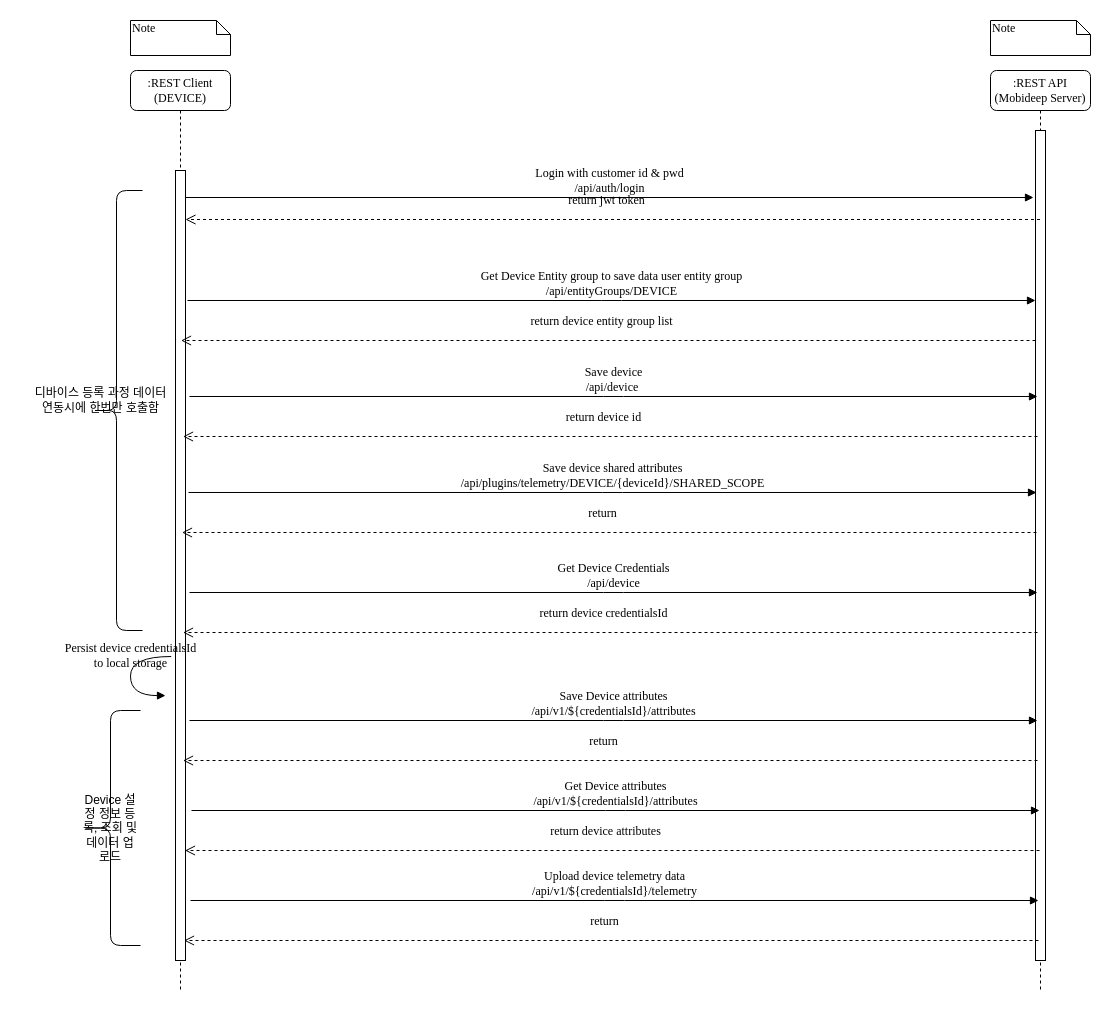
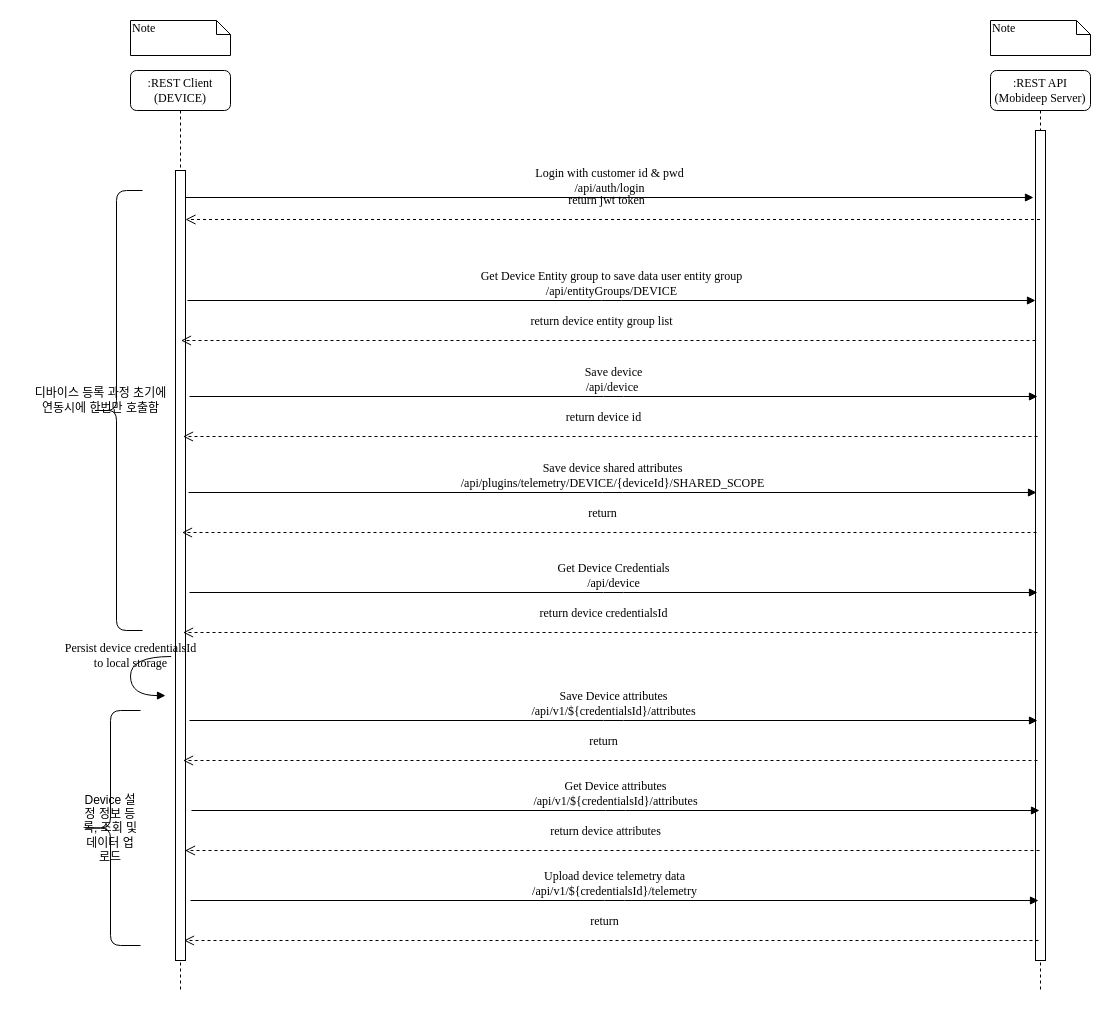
(101, 401) -> (101, 401)
